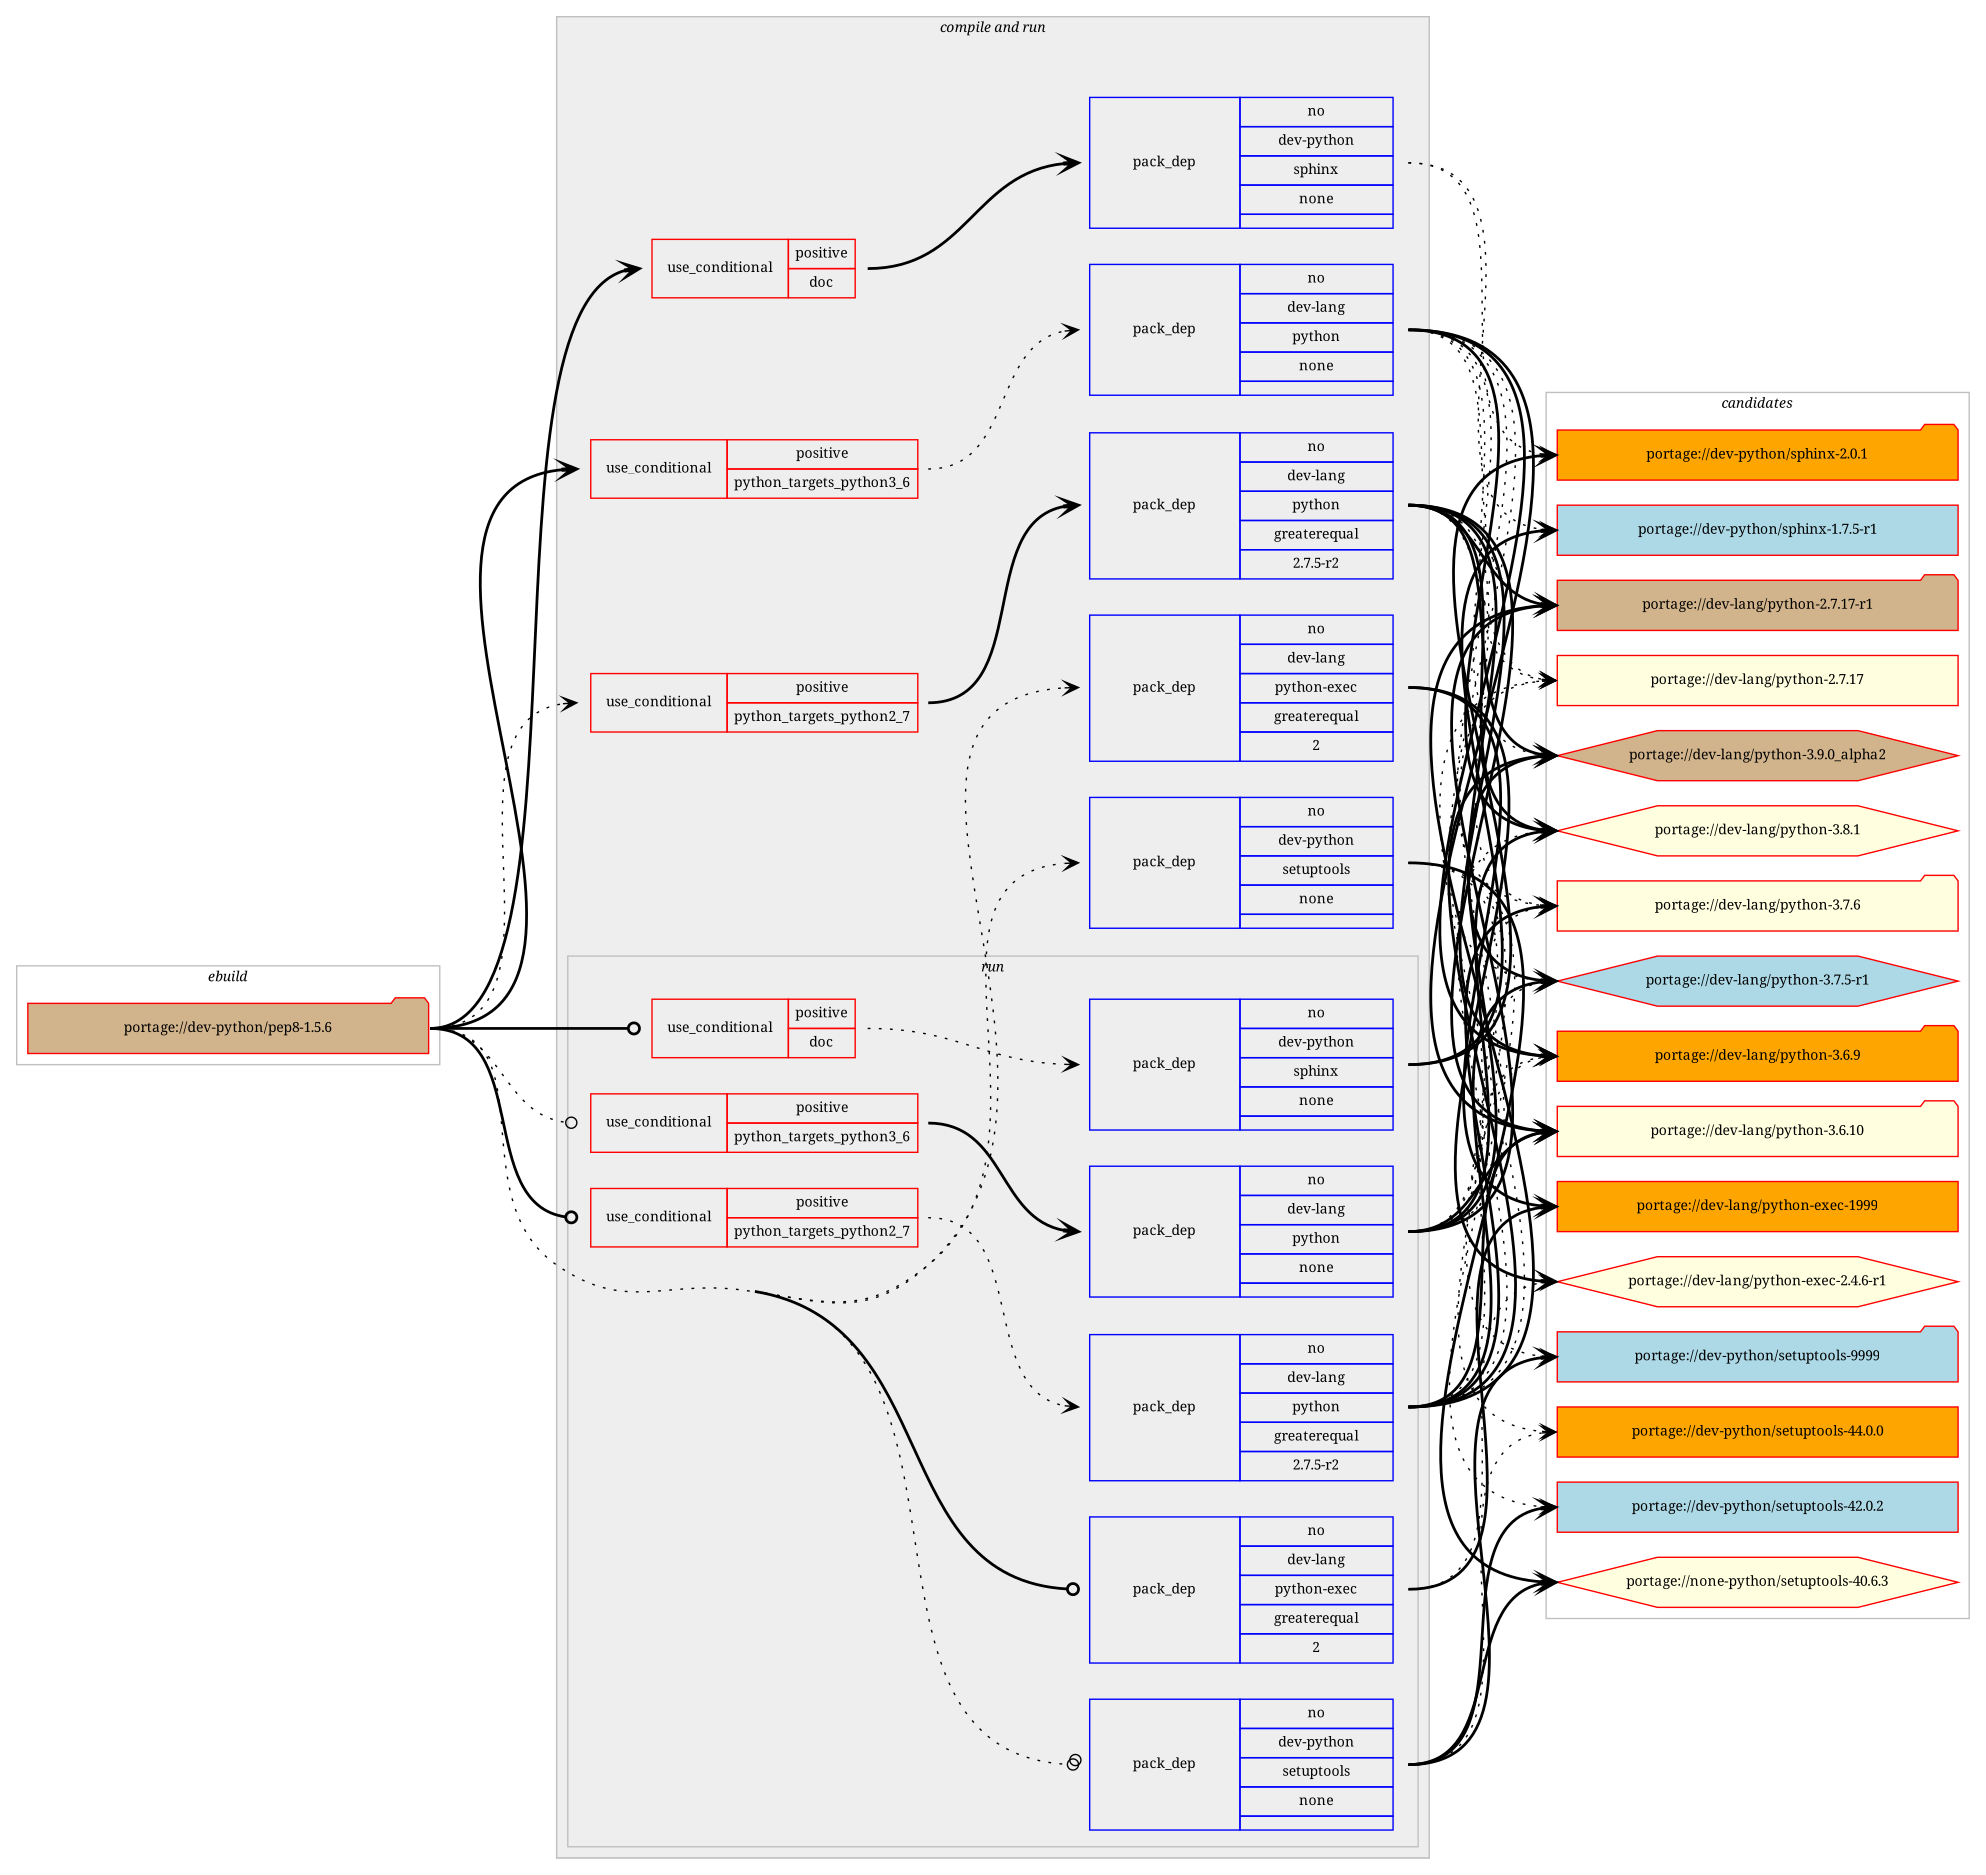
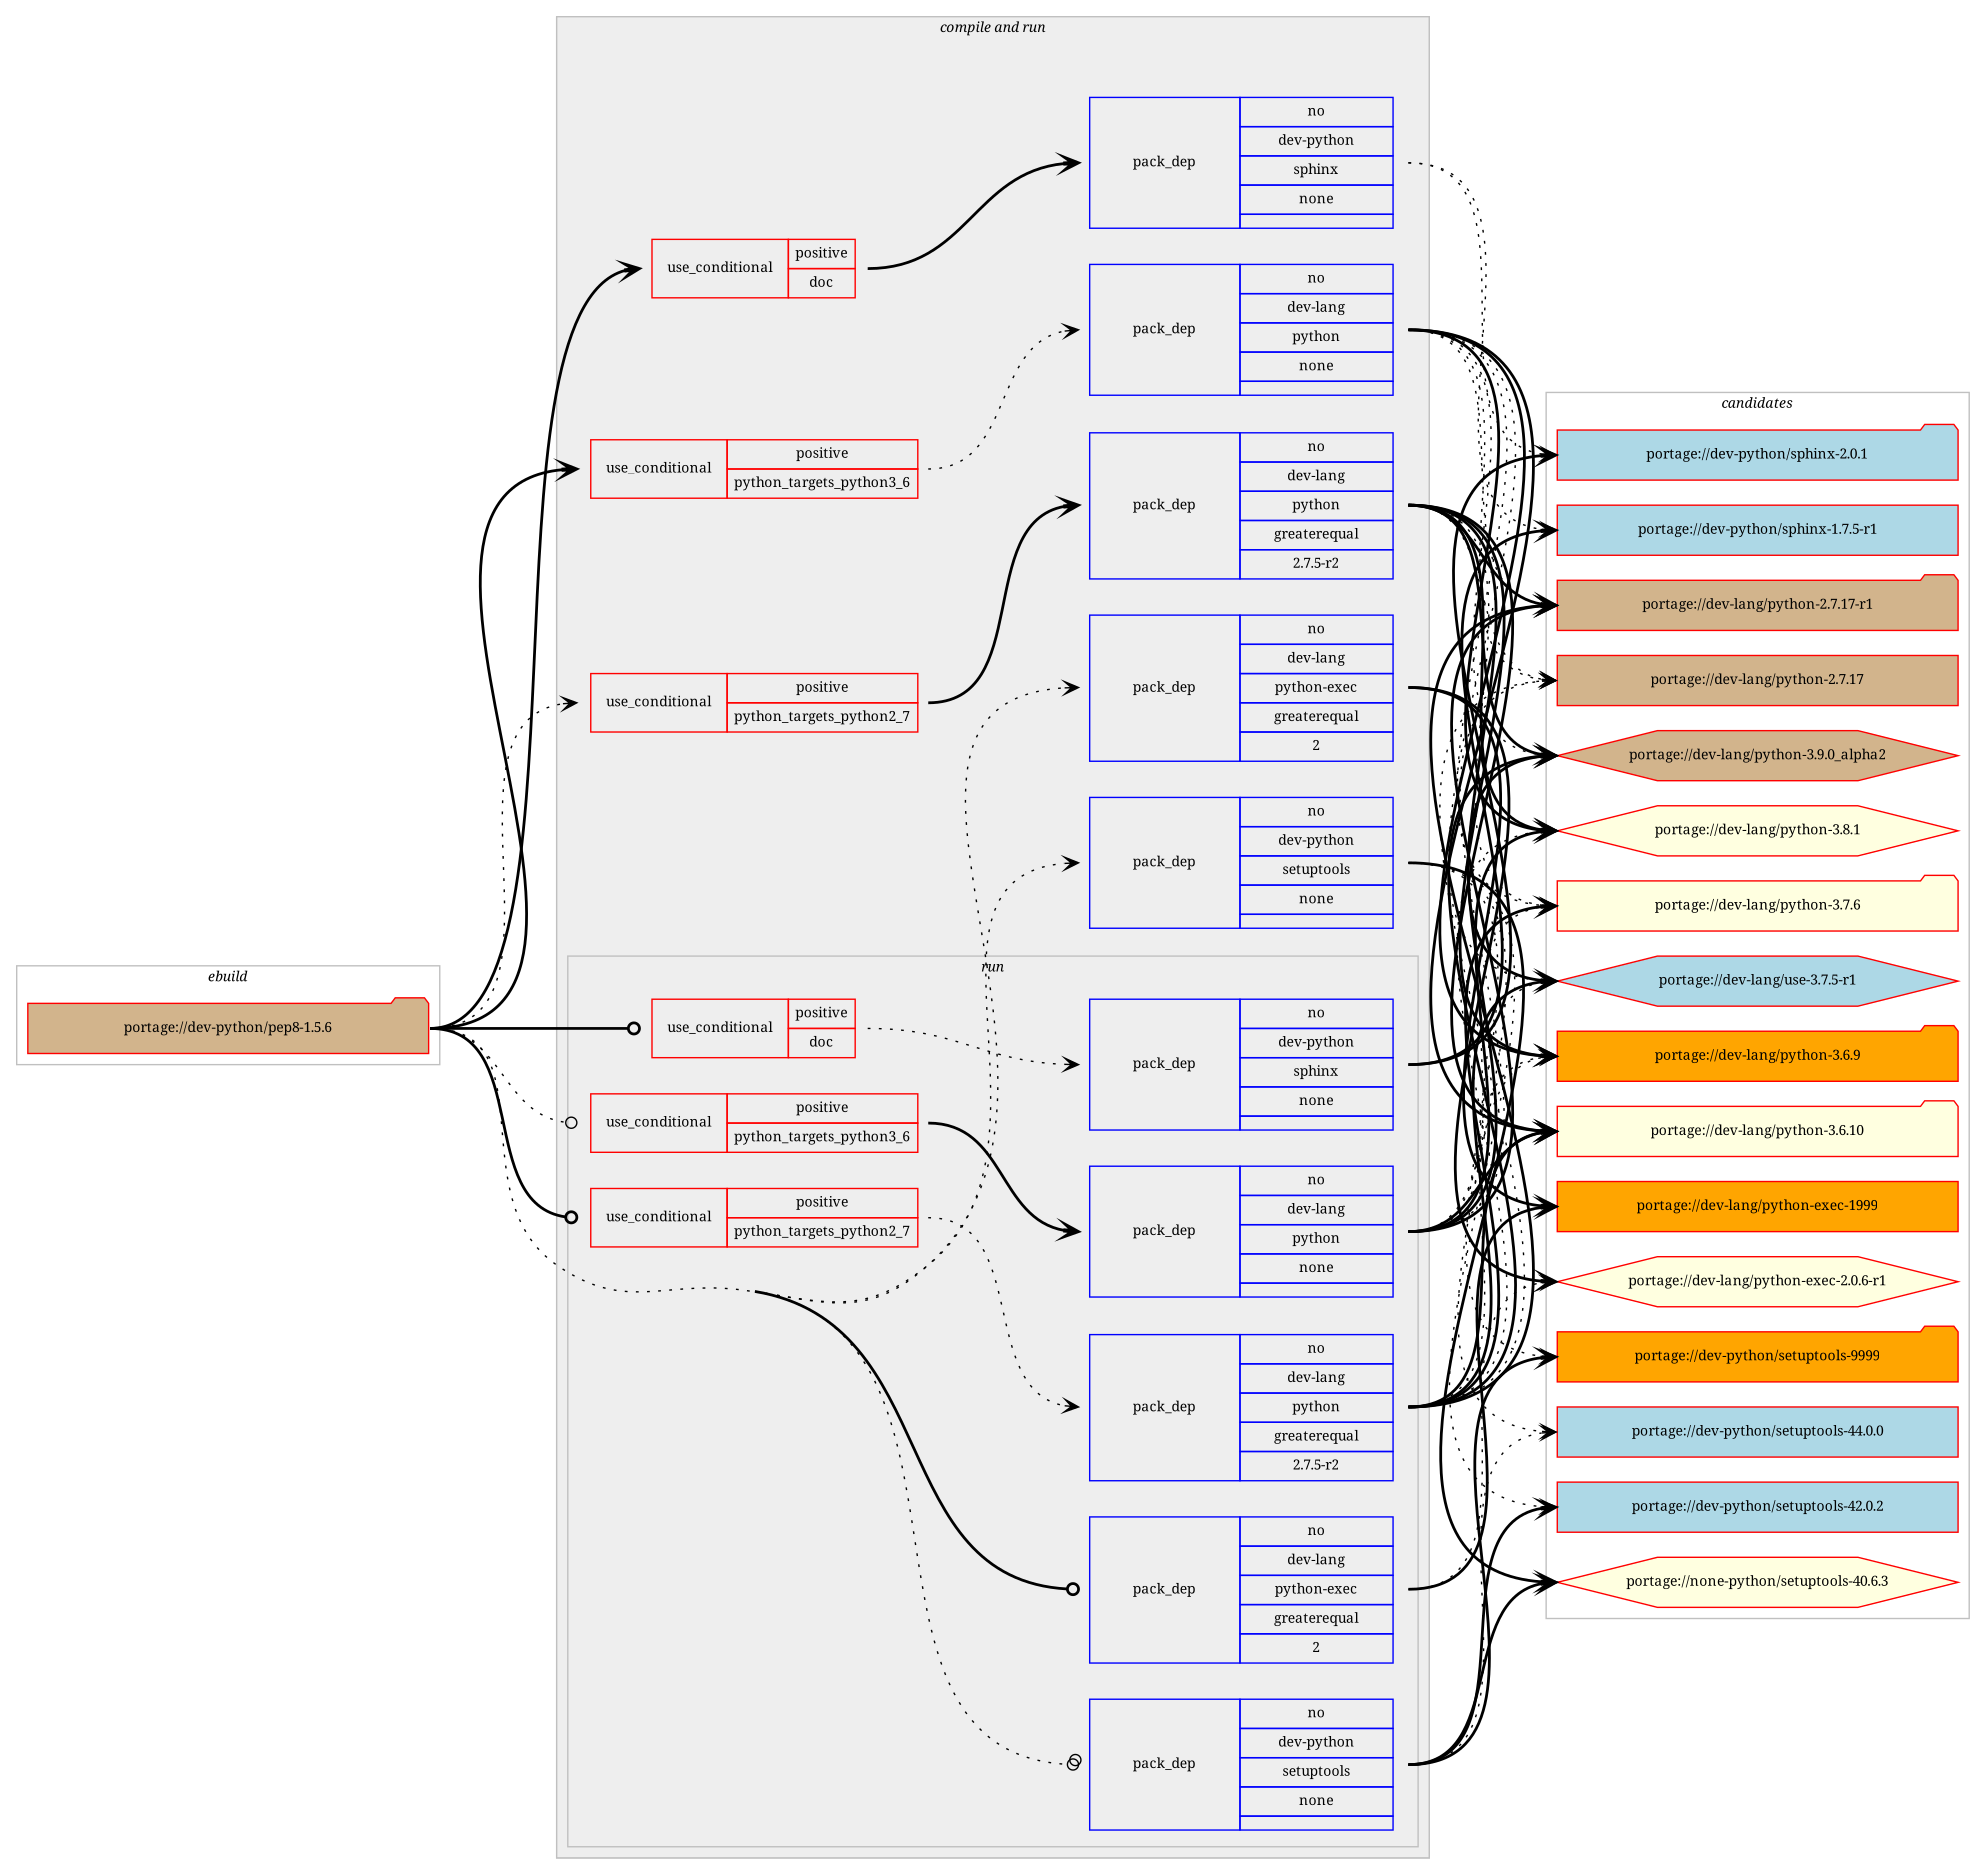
(1758, 455) -> (1758, 455)
(1758, 681) -> (1758, 681)
(1758, 981) -> (1758, 981)
(1758, 1282) -> (1758, 1282)
(1758, 1357) -> (1758, 1357)
(1758, 1432) -> (1758, 1432)
